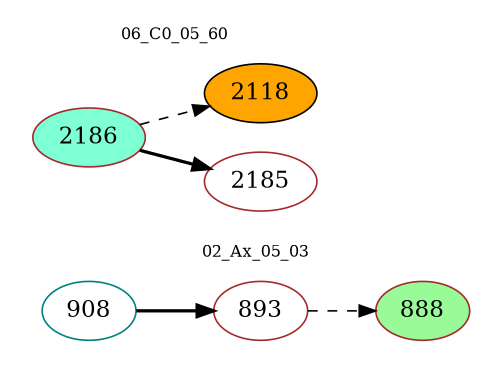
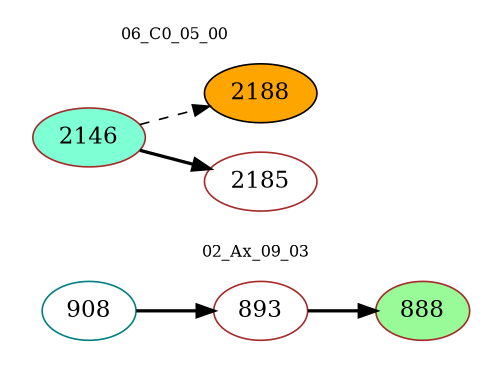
(175, 35) -> (175, 35)
(261, 93) -> (261, 93)
(89, 137) -> (89, 137)
(256, 253) -> (256, 253)
(333, 311) -> (333, 311)
